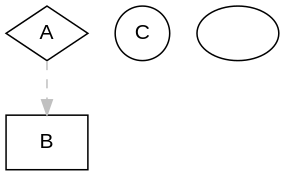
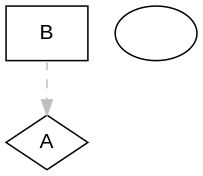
(142, 33) -> none
(47, 80) -> (47, 80)
